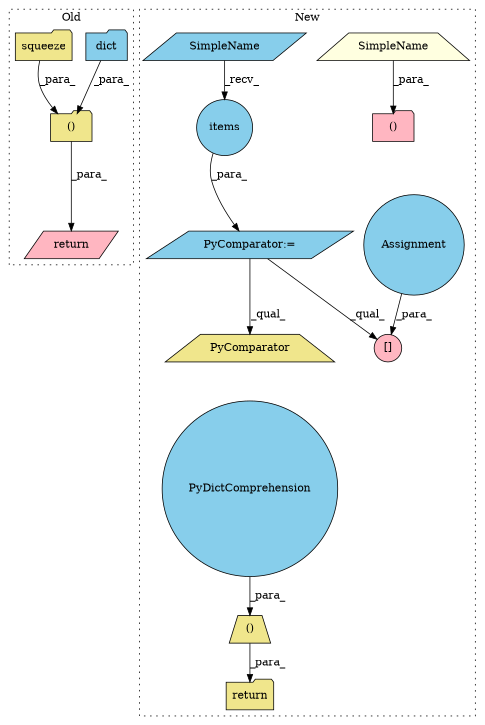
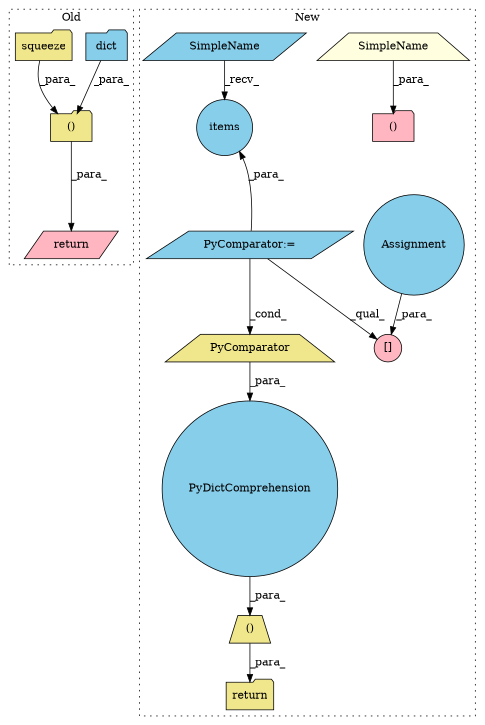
(215, 191) -> (251, 194)
(268, 315) -> (268, 315)
none -> (250, 377)
